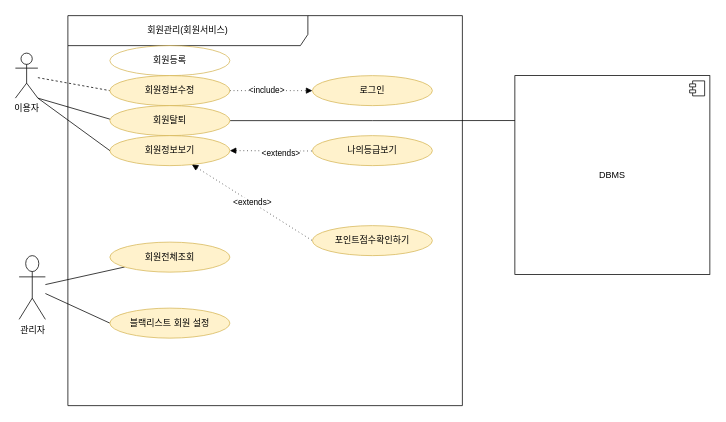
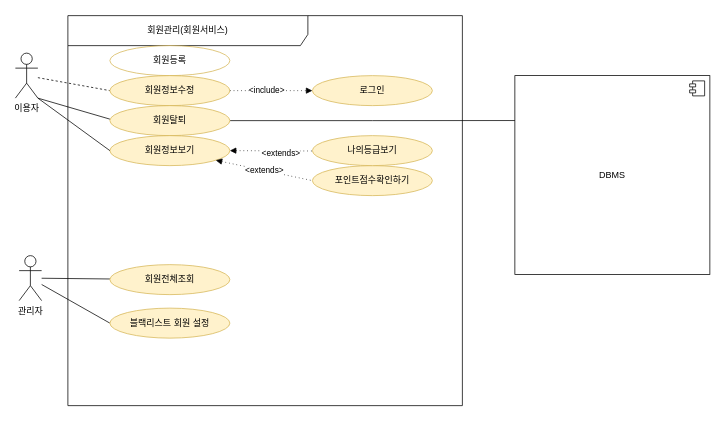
(372, 240) -> (372, 180)
(170, 257) -> (170, 279)
(32, 287) -> (30, 278)
